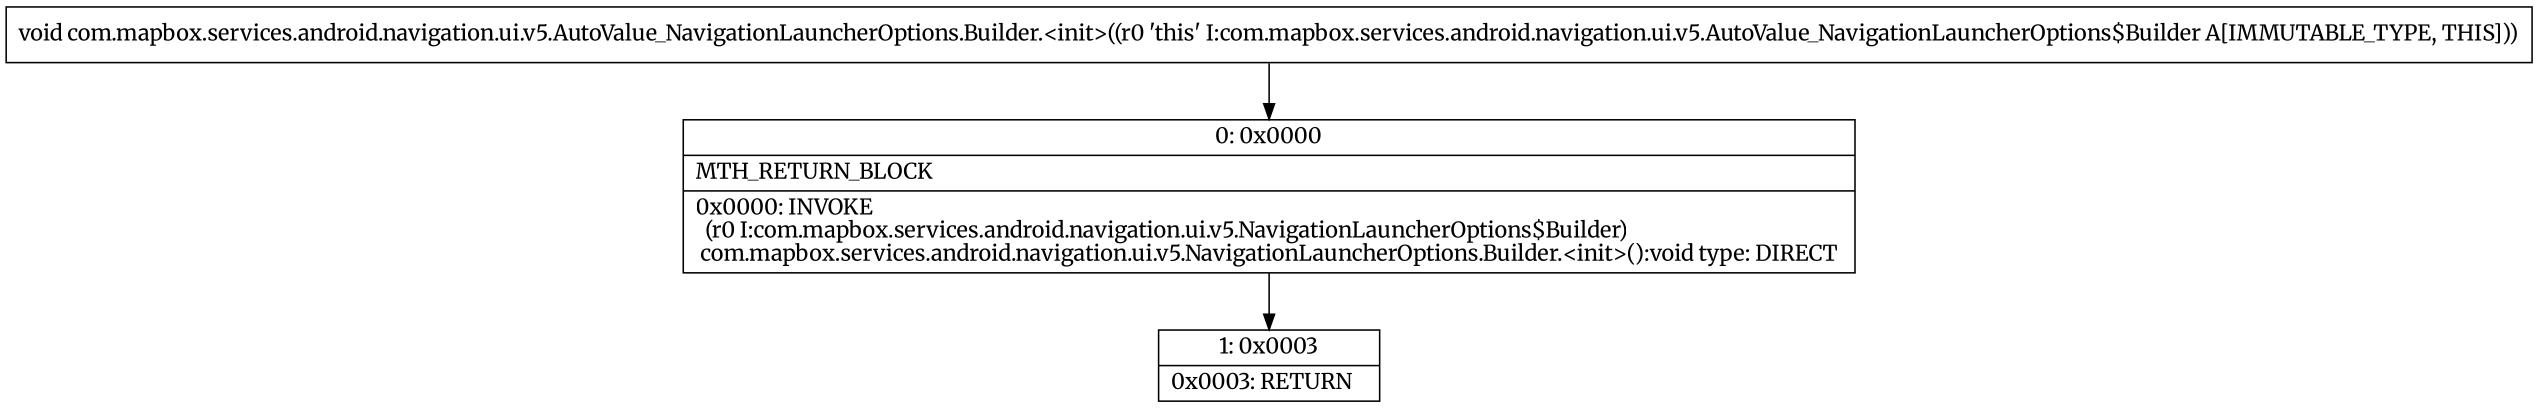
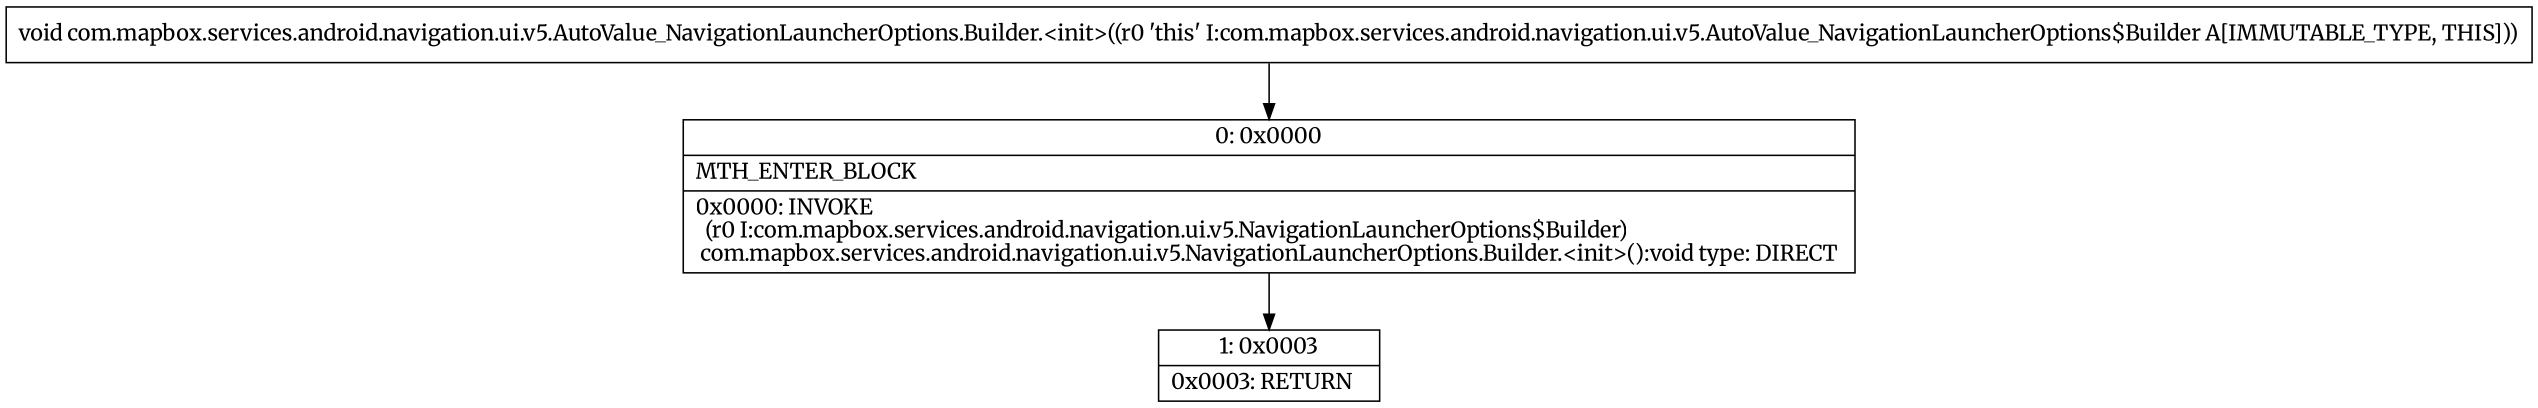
(815, 172) -> (806, 172)
